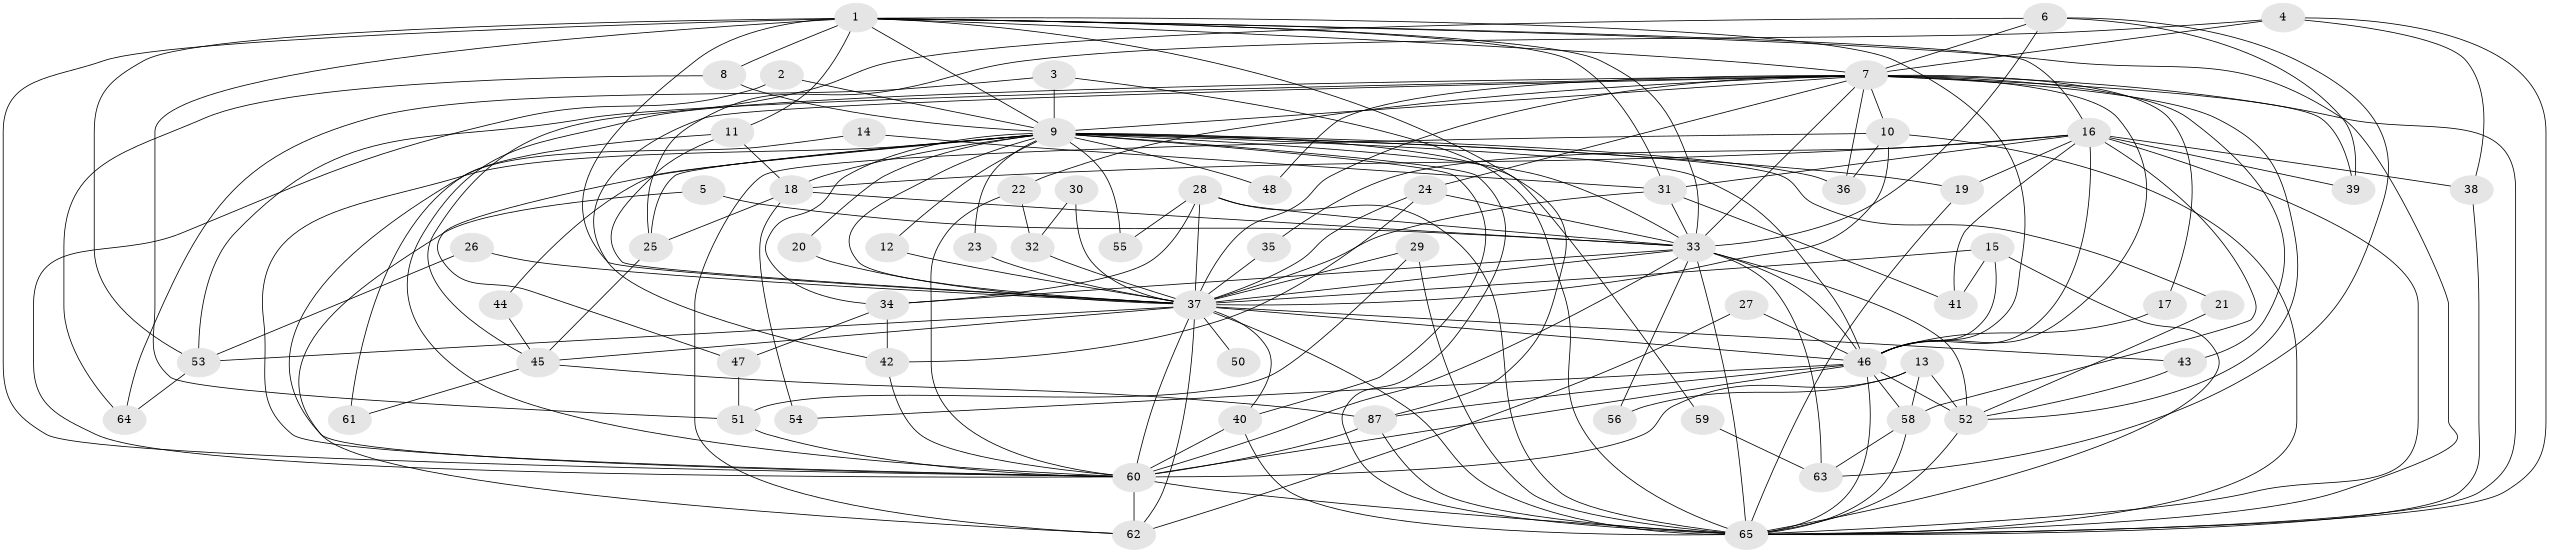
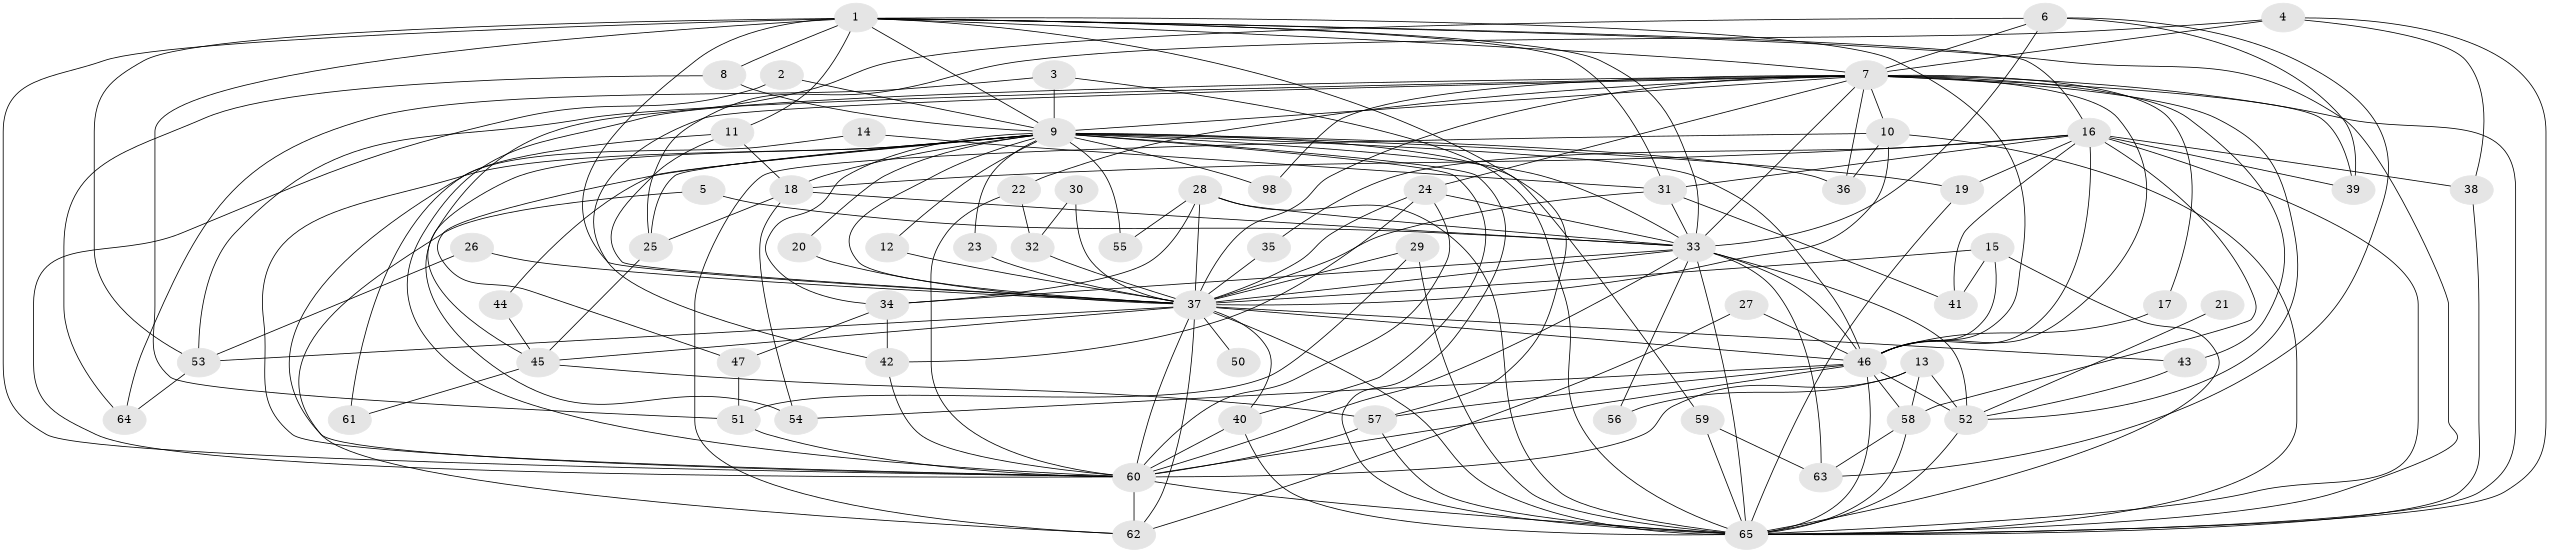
(1794, 185) -> (499, 185)
(1270, 190) -> (1270, 190)
none -> (1341, 356)
(1375, 420) -> (1375, 420)
none -> (1725, 477)
